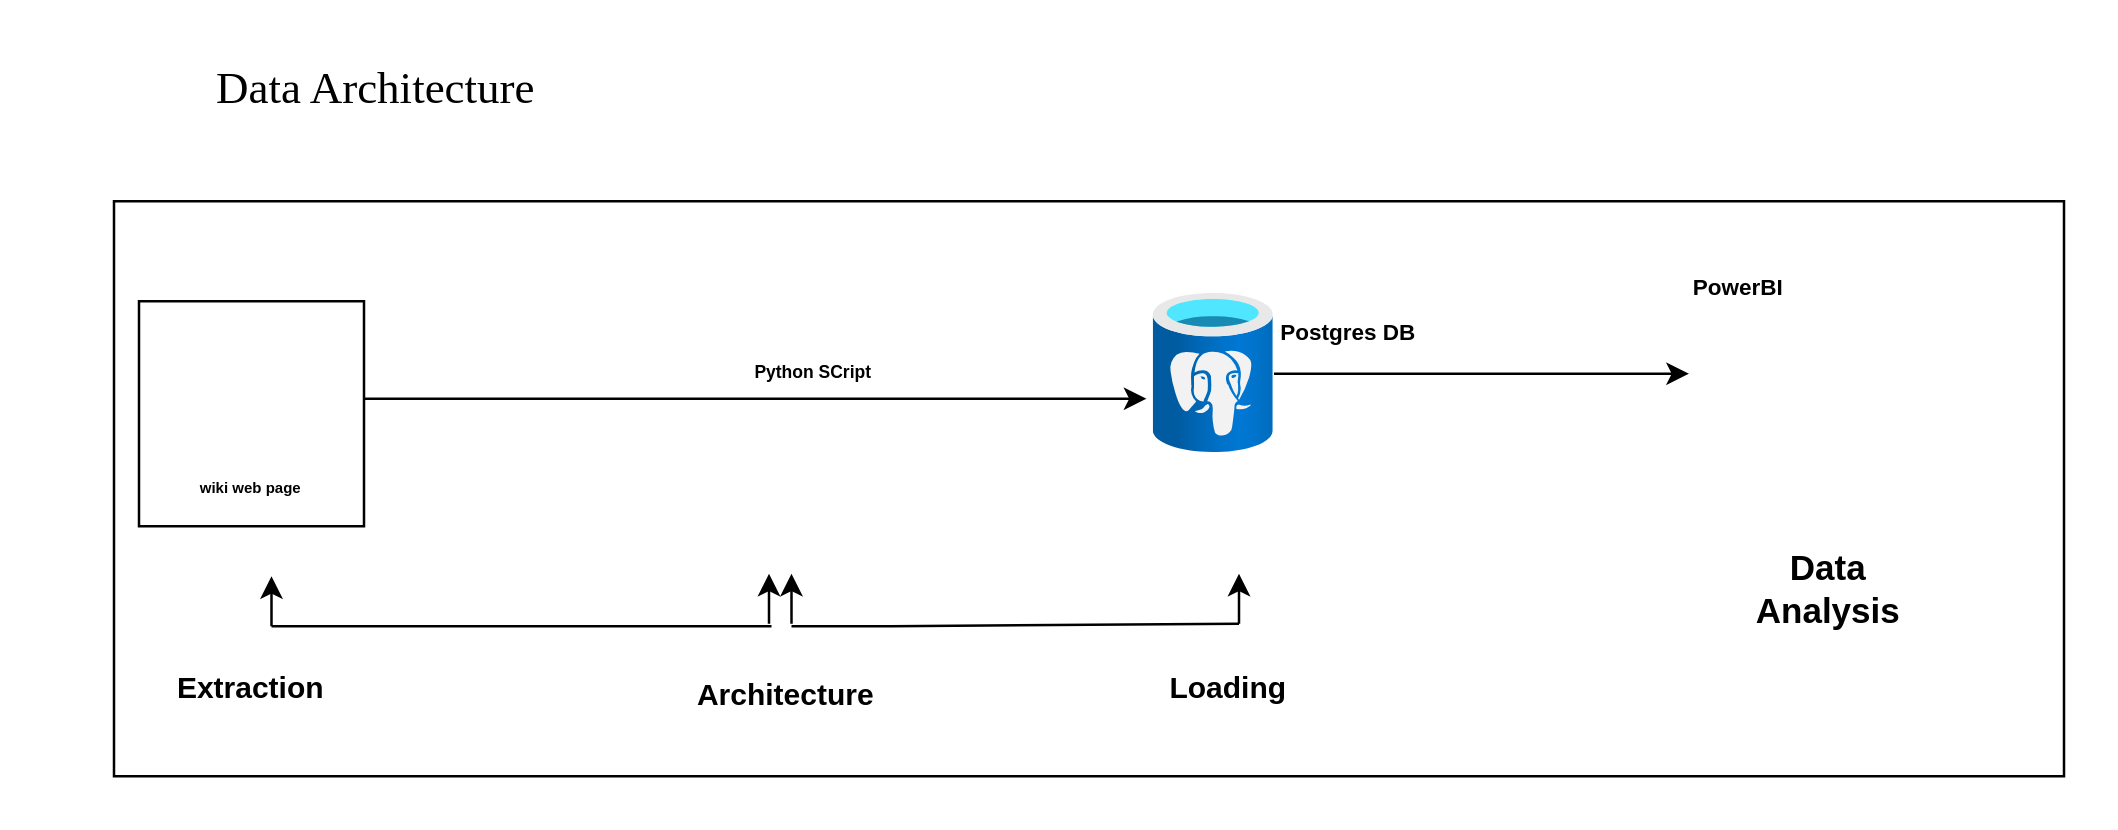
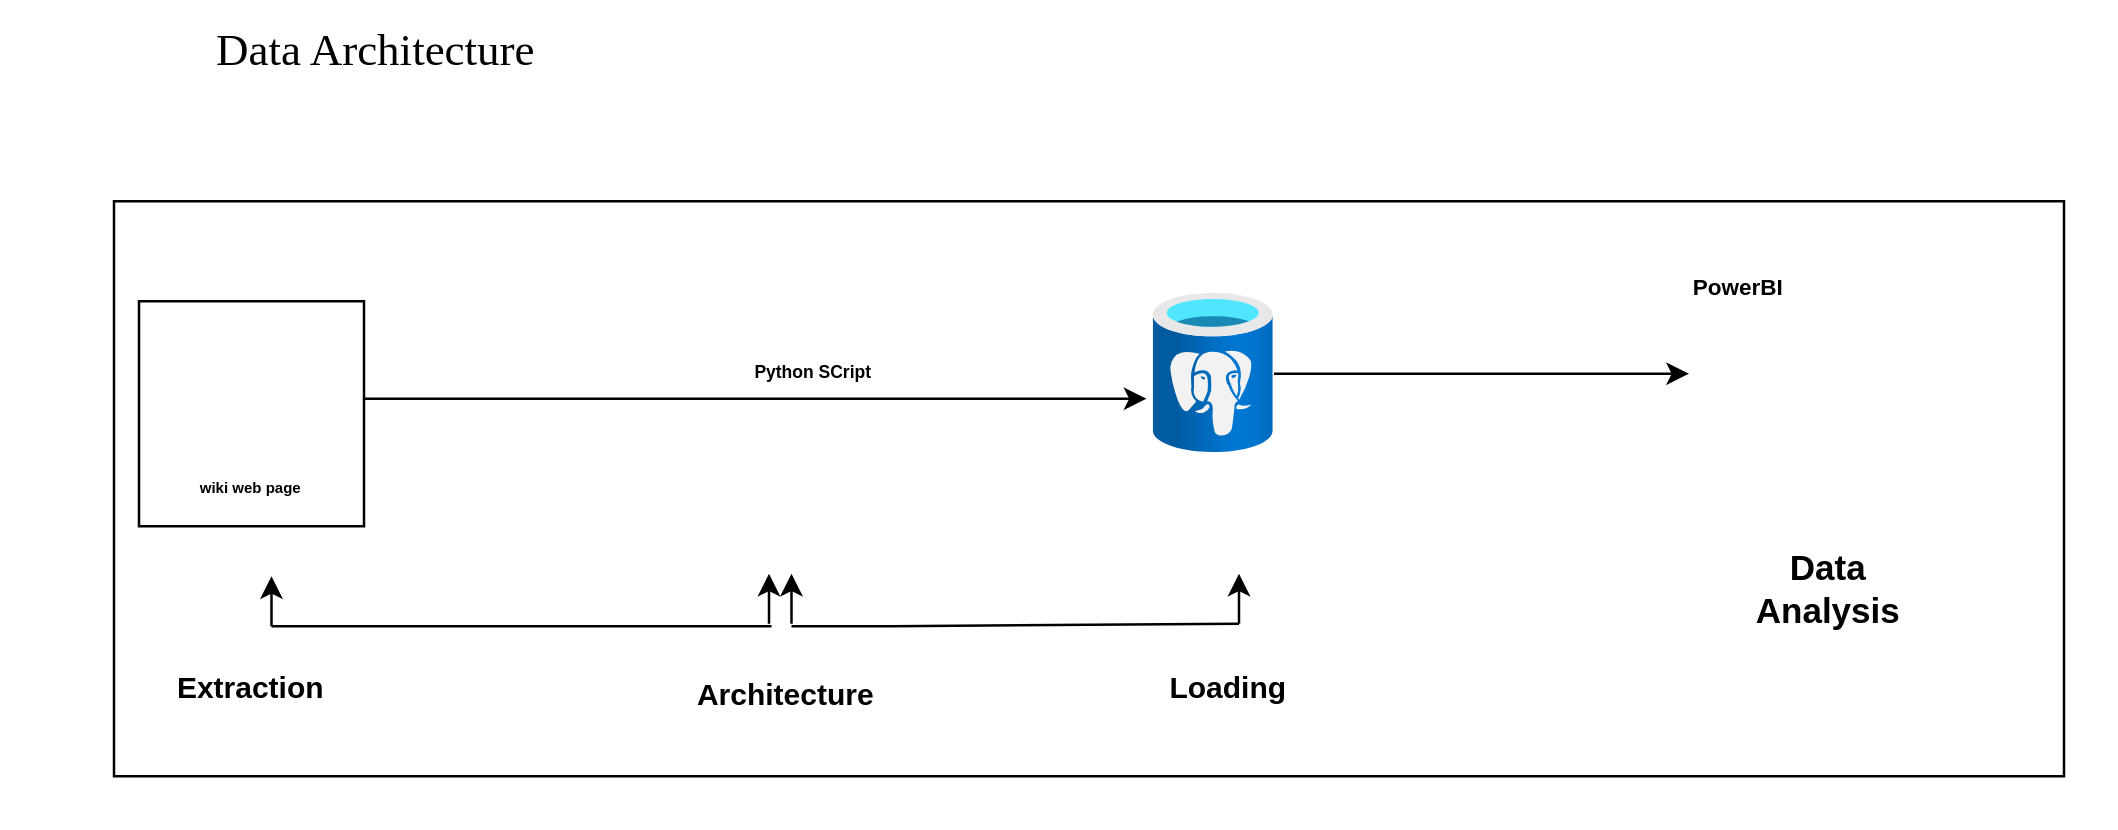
(376, 89) -> (376, 51)
(1349, 334) -> none
